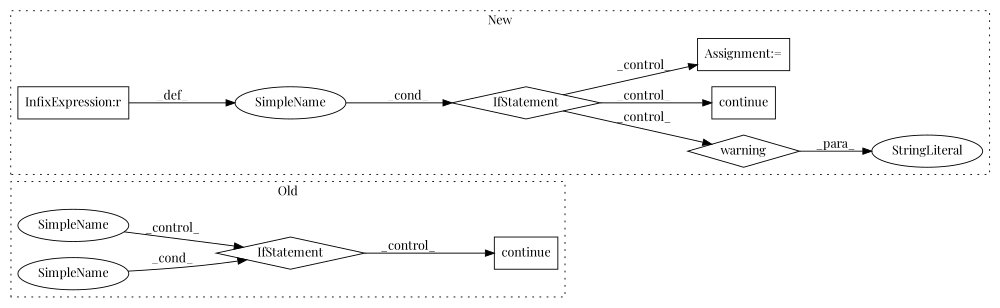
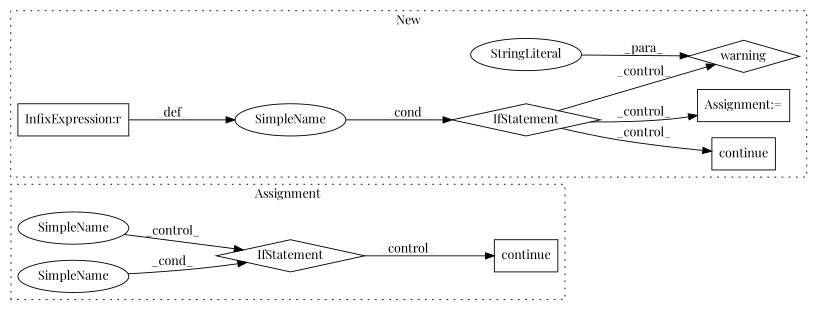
(831, 151) -> (631, 55)
(288, 192) -> (288, 195)
